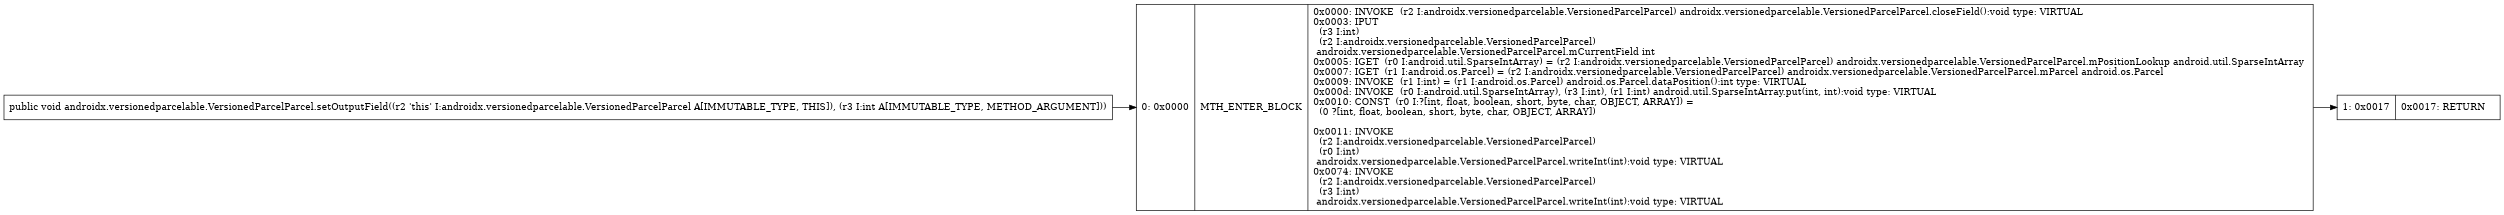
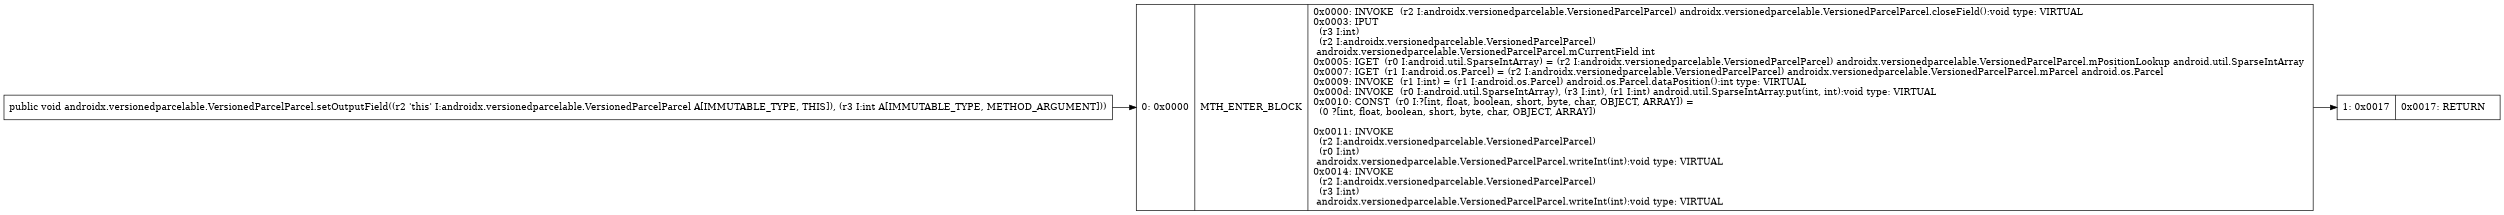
(1357, 172) -> (1357, 172)
